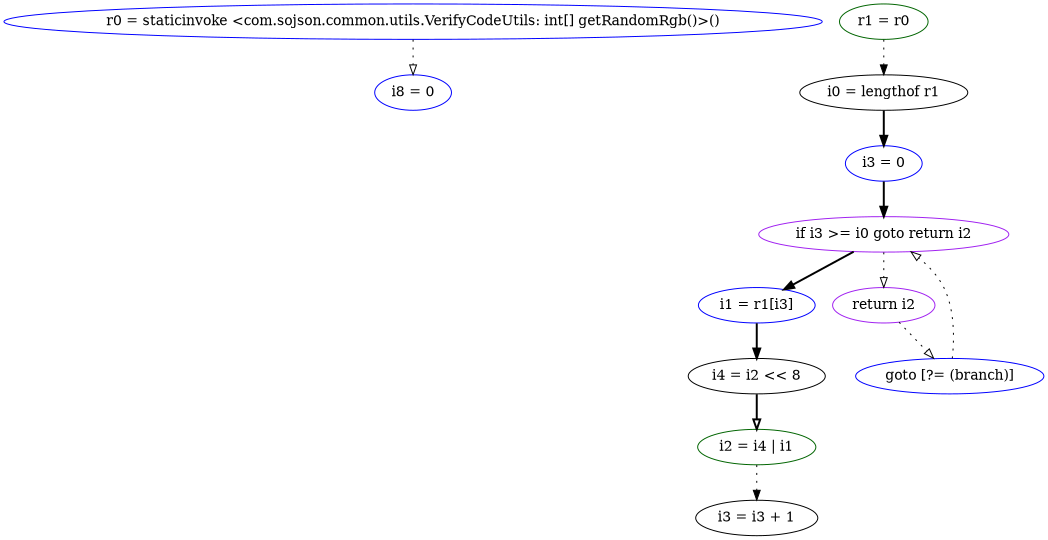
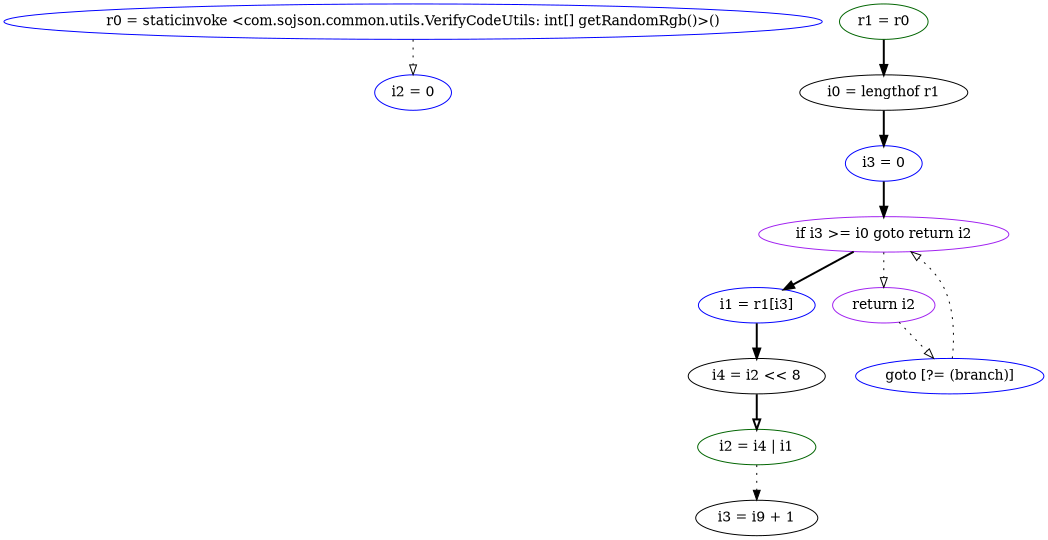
(884, 52) -> (884, 52)
(413, 93) -> (413, 93)
(757, 518) -> (757, 518)
